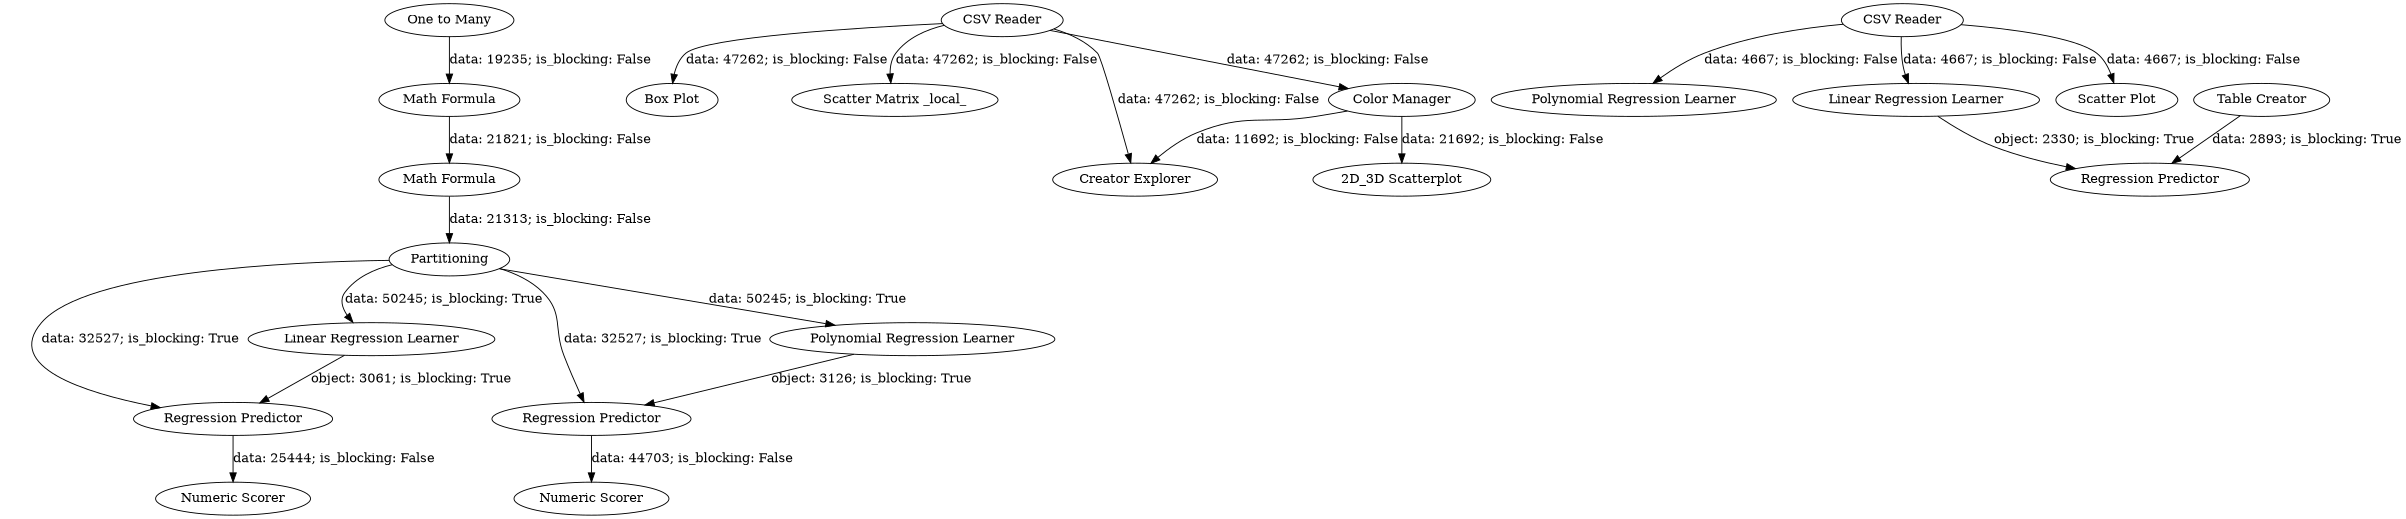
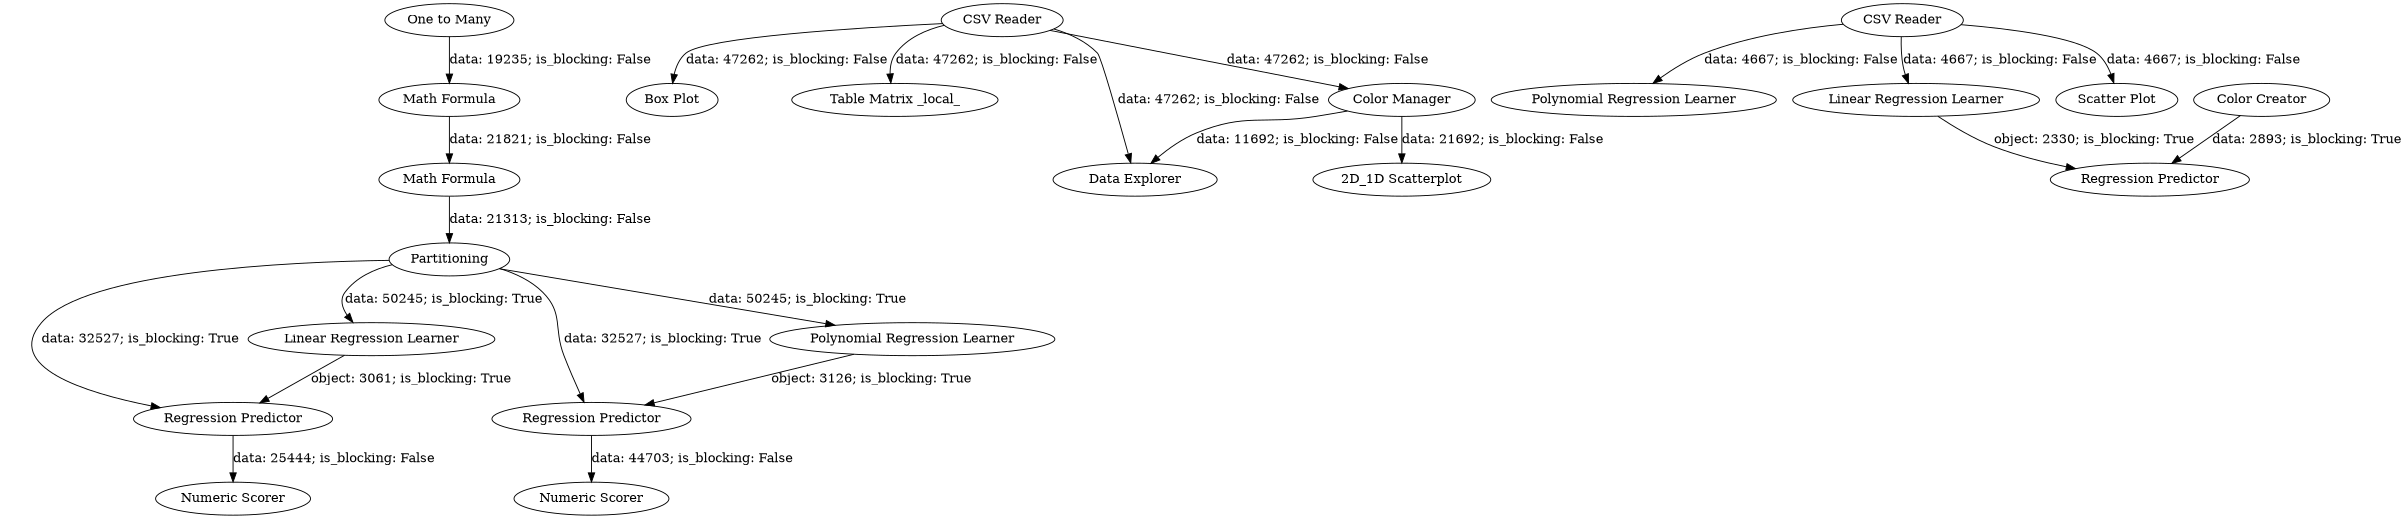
(895, 100) -> (895, 100)
(2262, 100) -> (2262, 100)
(1135, 180) -> (1135, 180)
(1402, 180) -> (1402, 180)
